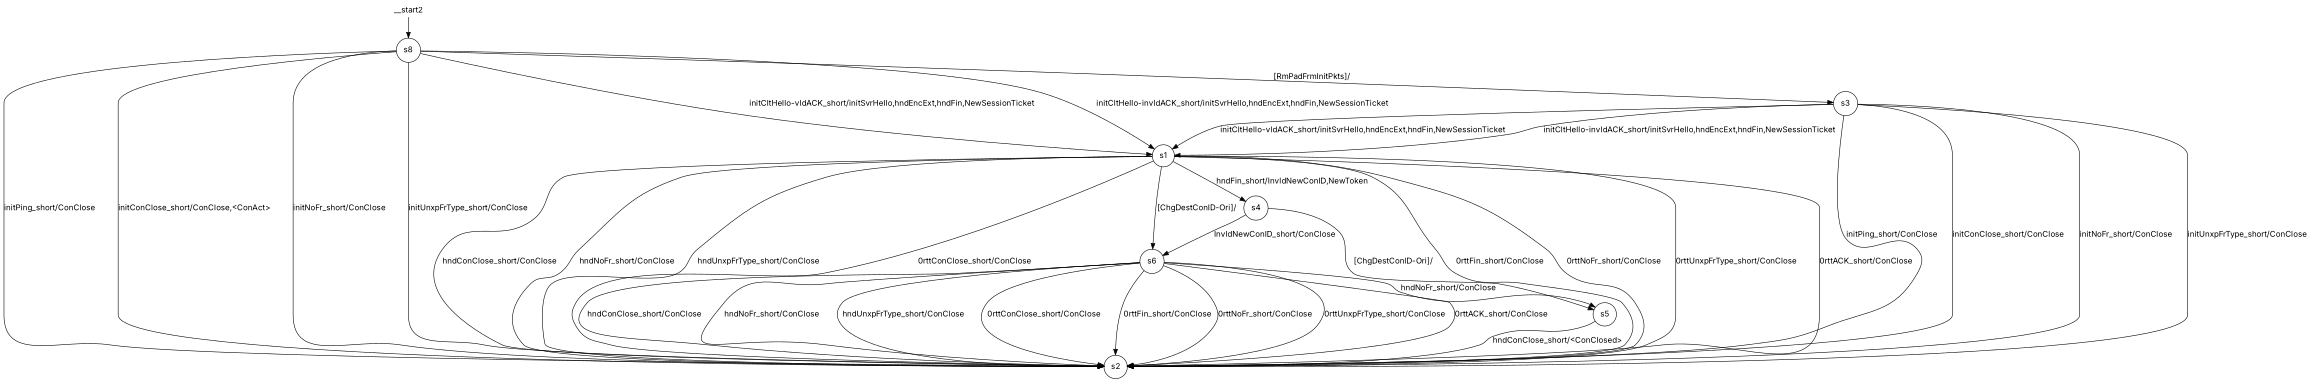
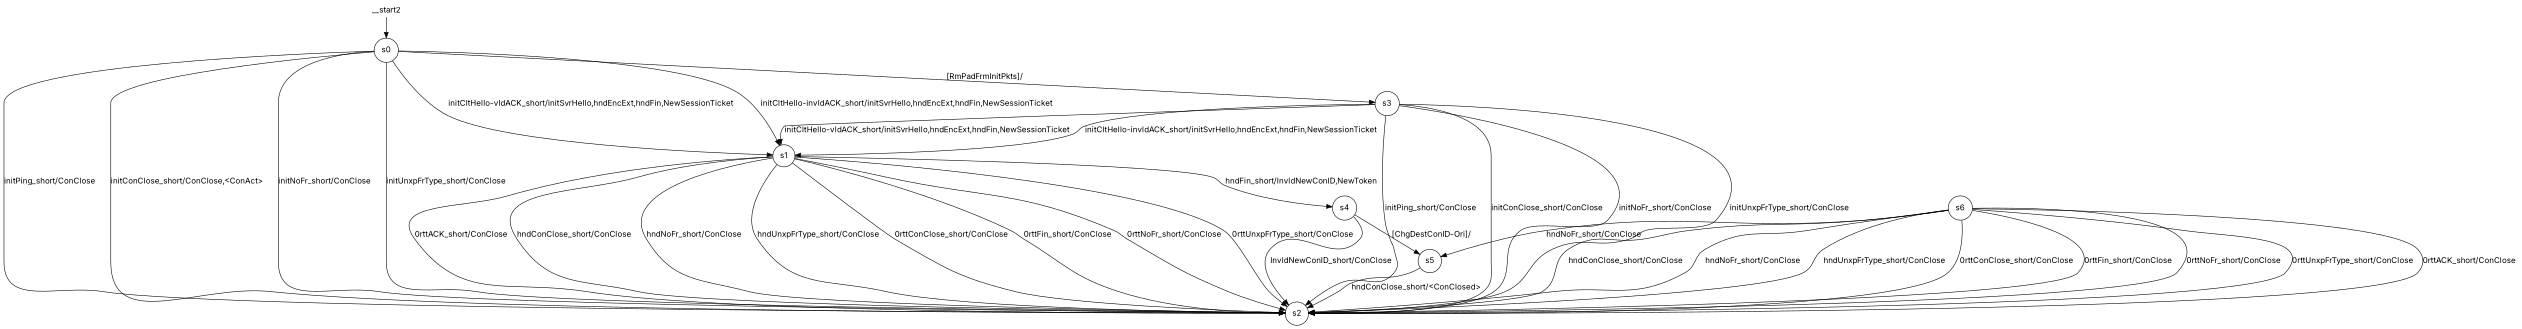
(408, 50) -> (386, 50)
(1156, 205) -> none
(1207, 234) -> (1299, 240)
